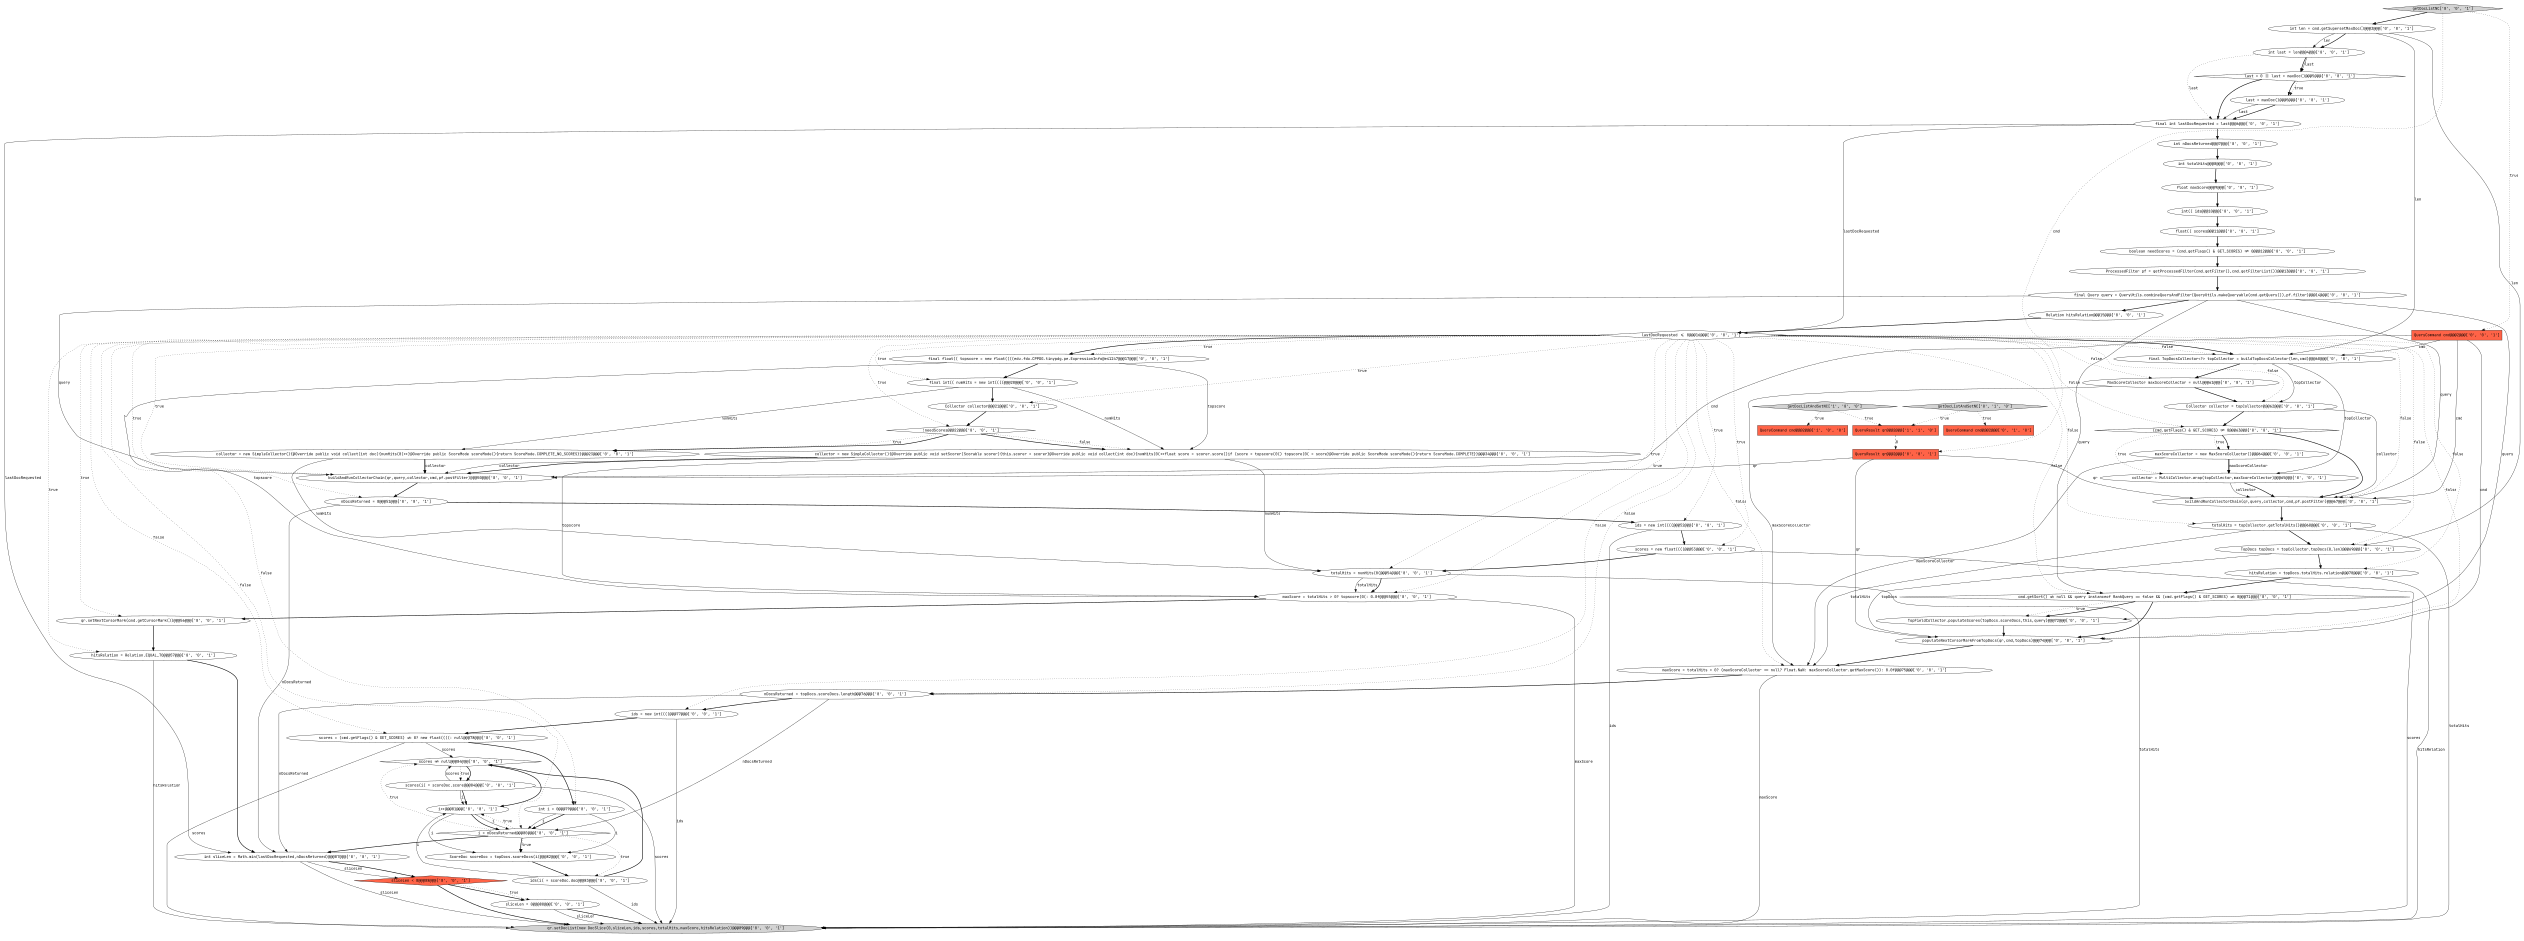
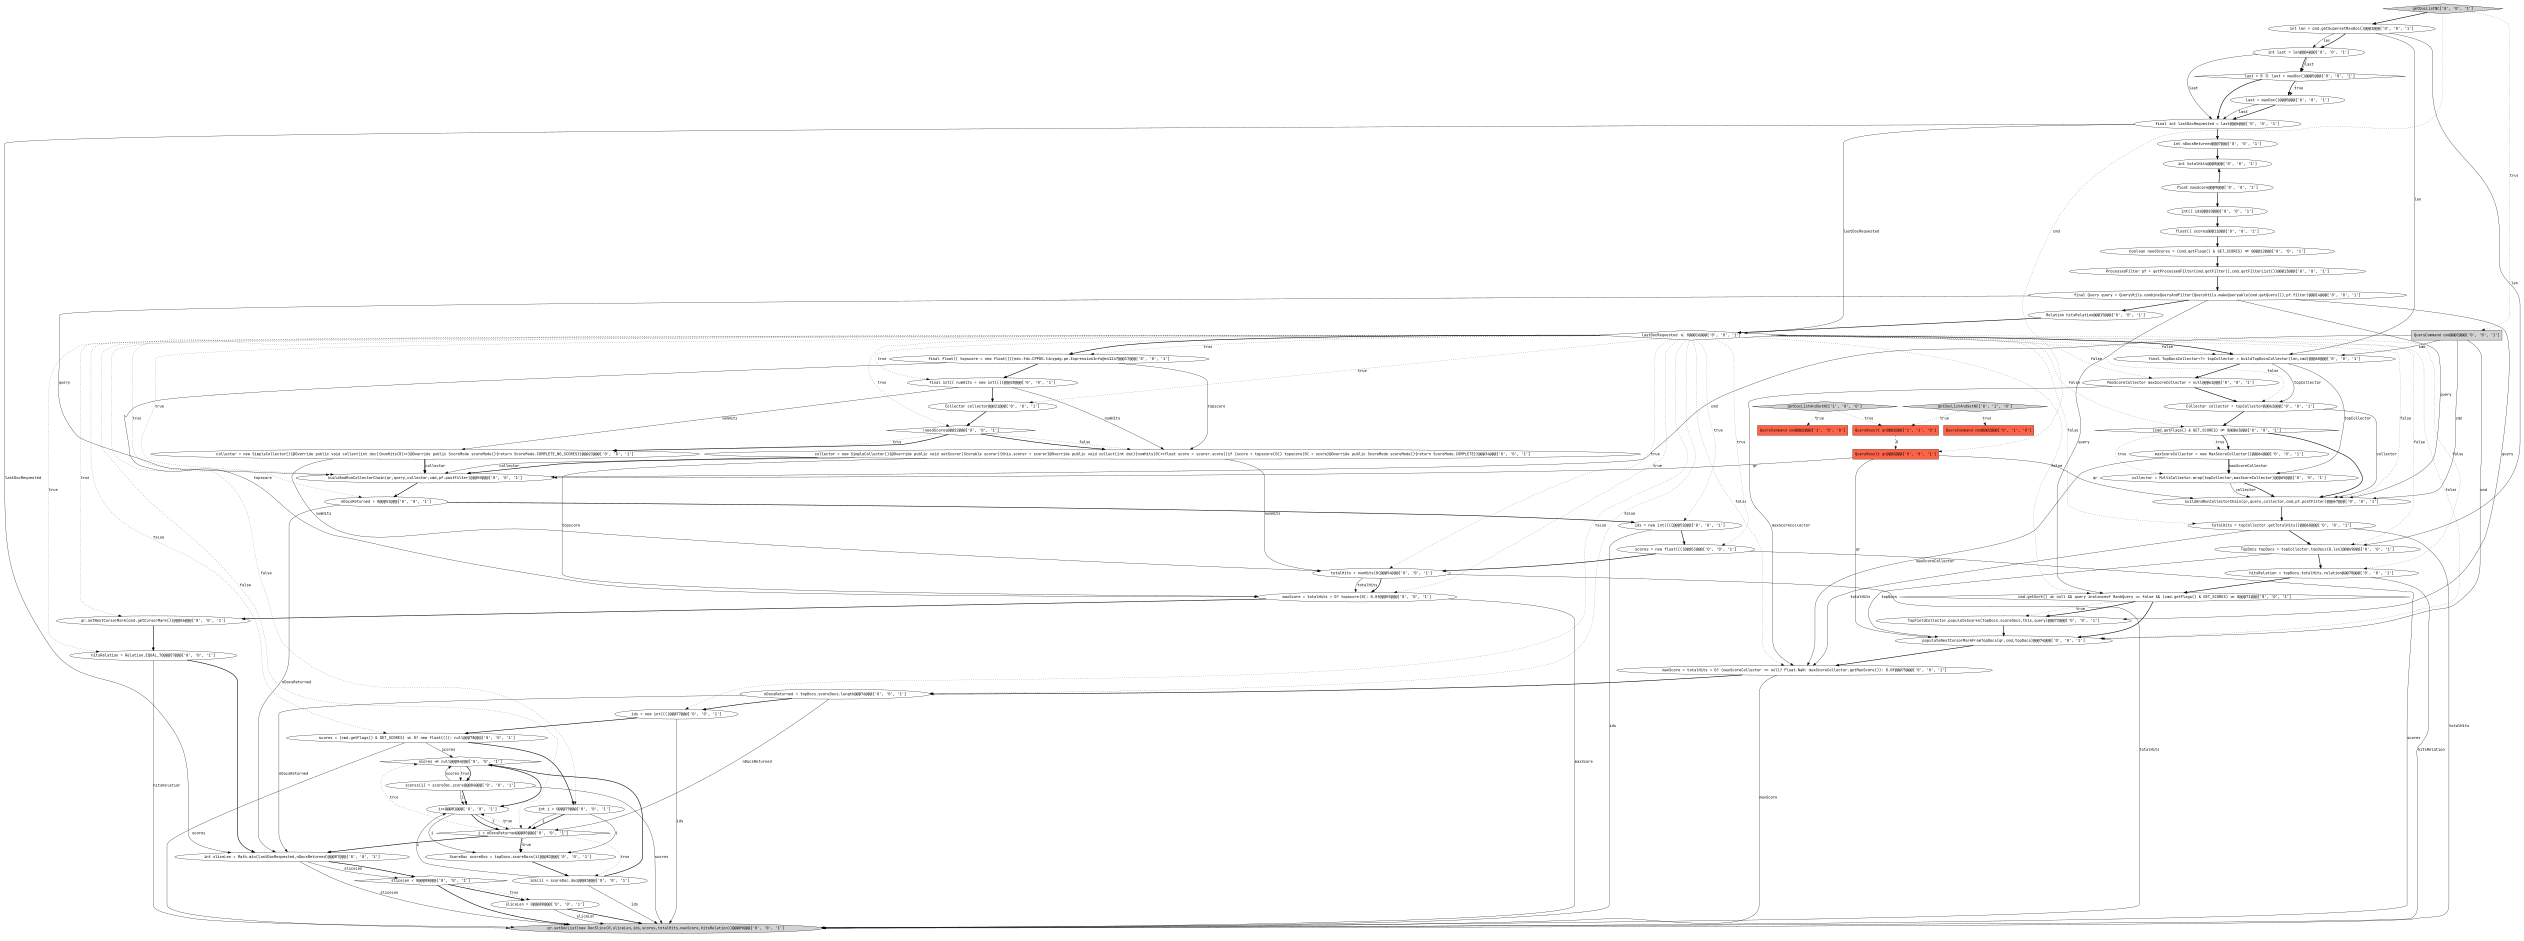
(2198, 67) -> (2198, 67)
(2216, 174) -> (2219, 177)
(2457, 335) -> (2457, 335)
(431, 881) -> (431, 881)
